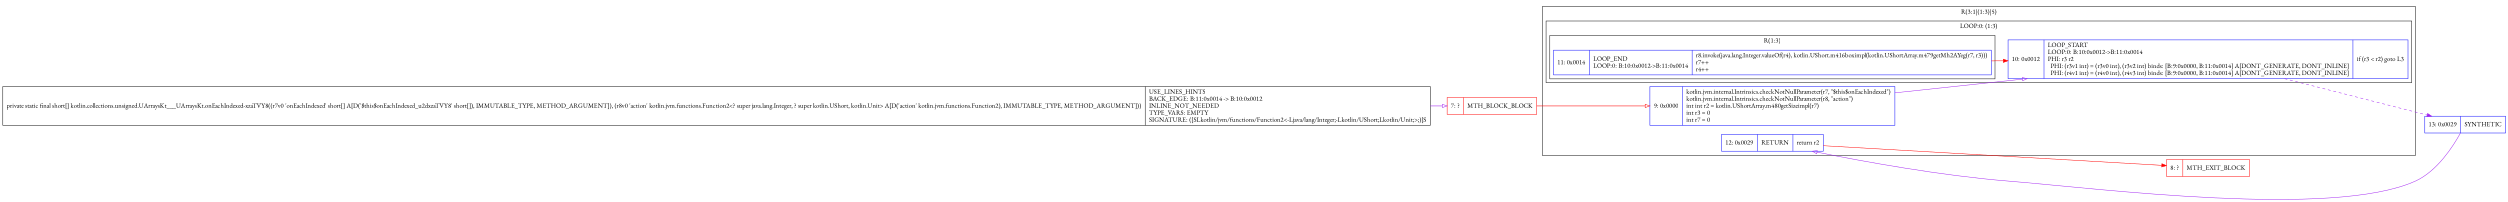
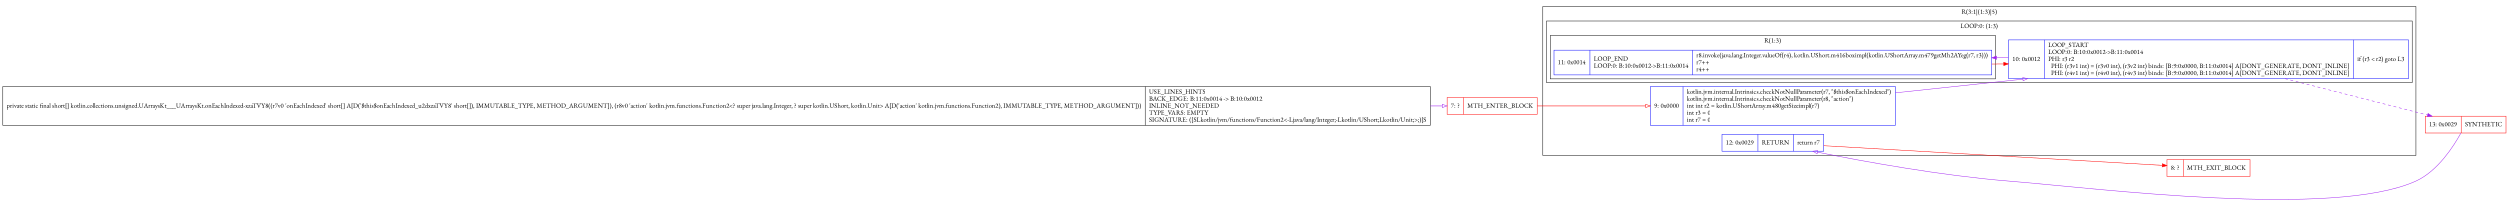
none -> (2002, 58)
(1500, 106) -> (1500, 106)
(2465, 125) -> (2466, 125)
(1808, 143) -> (1809, 143)
